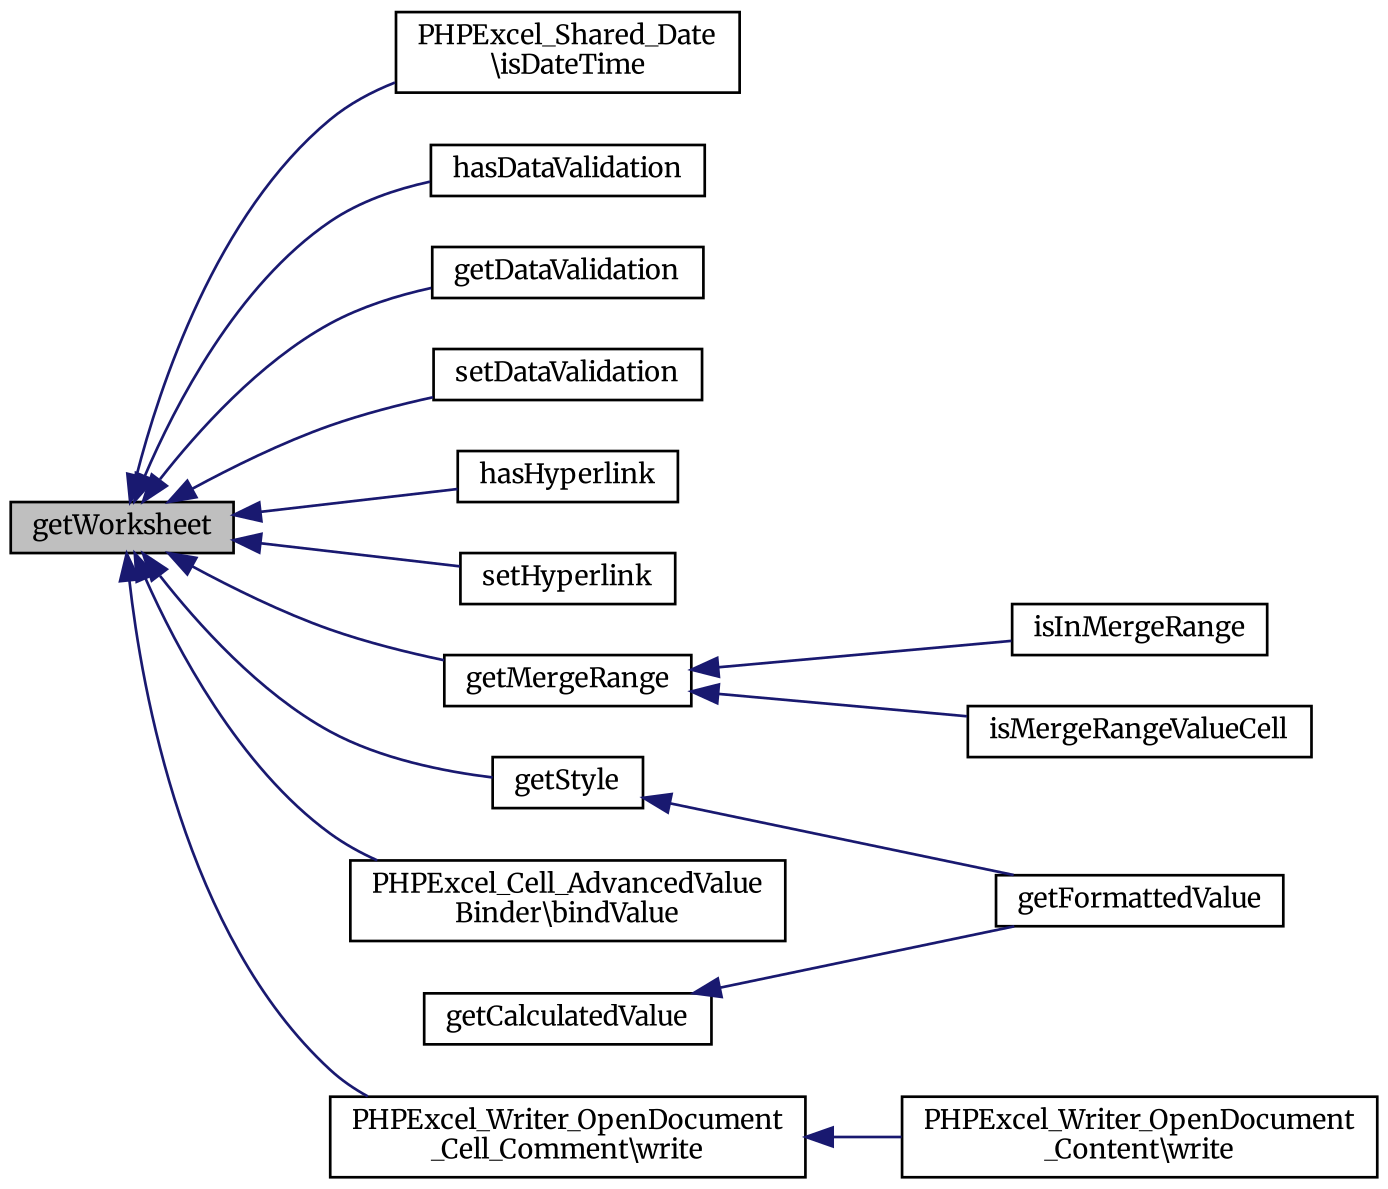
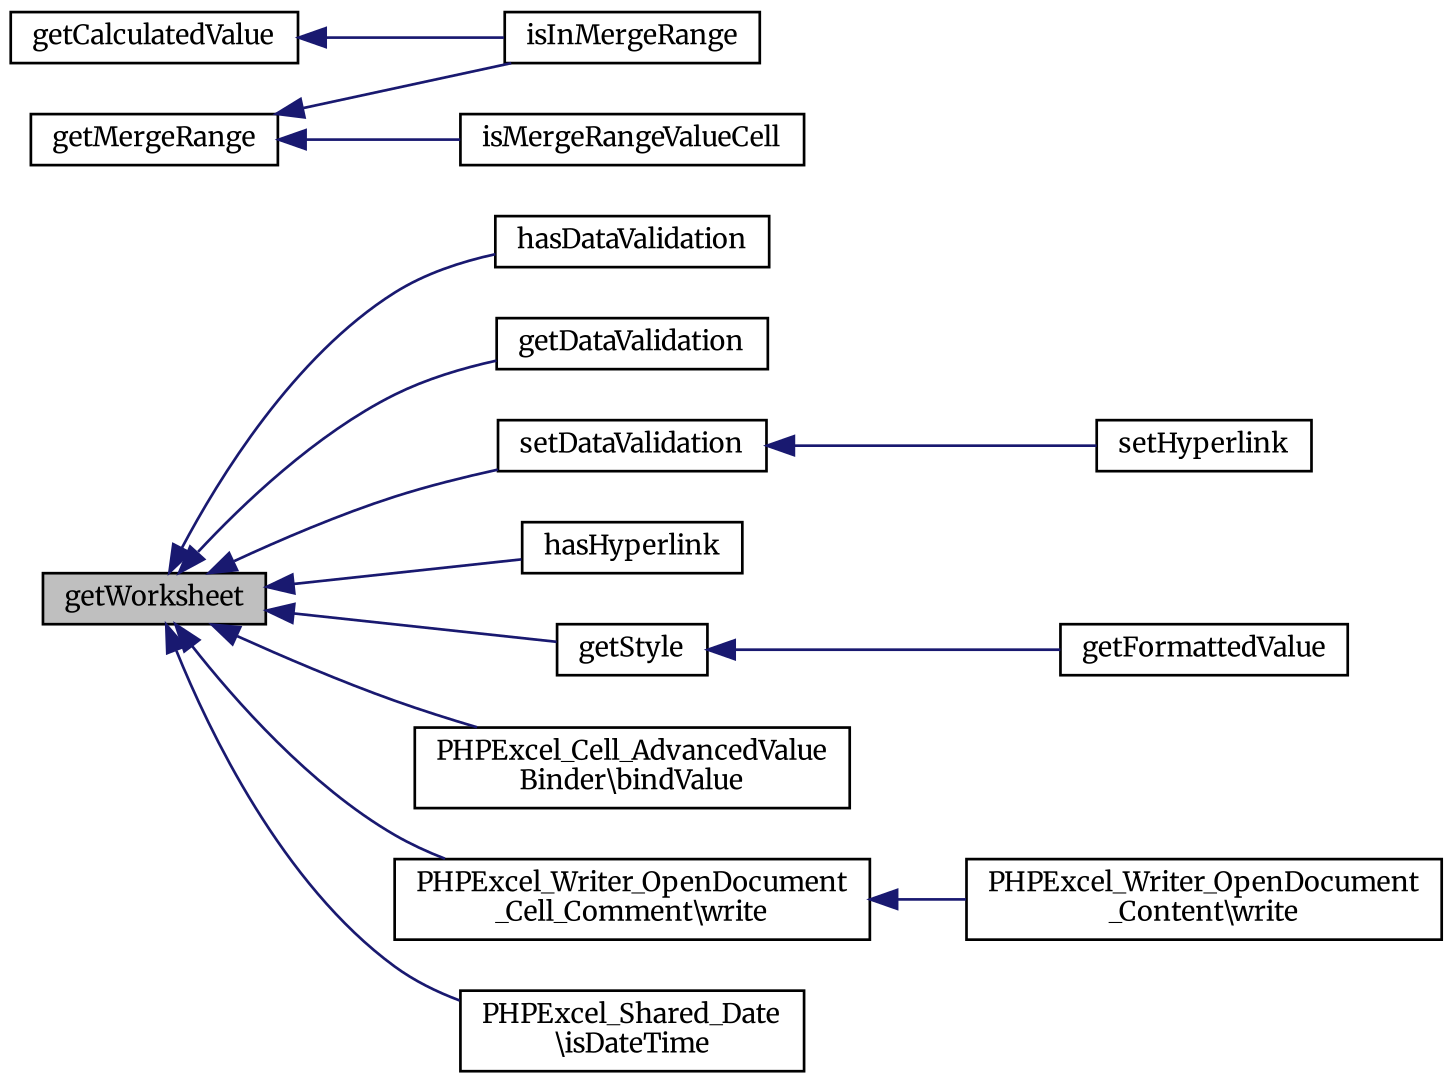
(360, 555) -> (946, 446)
(314, 624) -> none
(867, 957) -> (415, 38)
